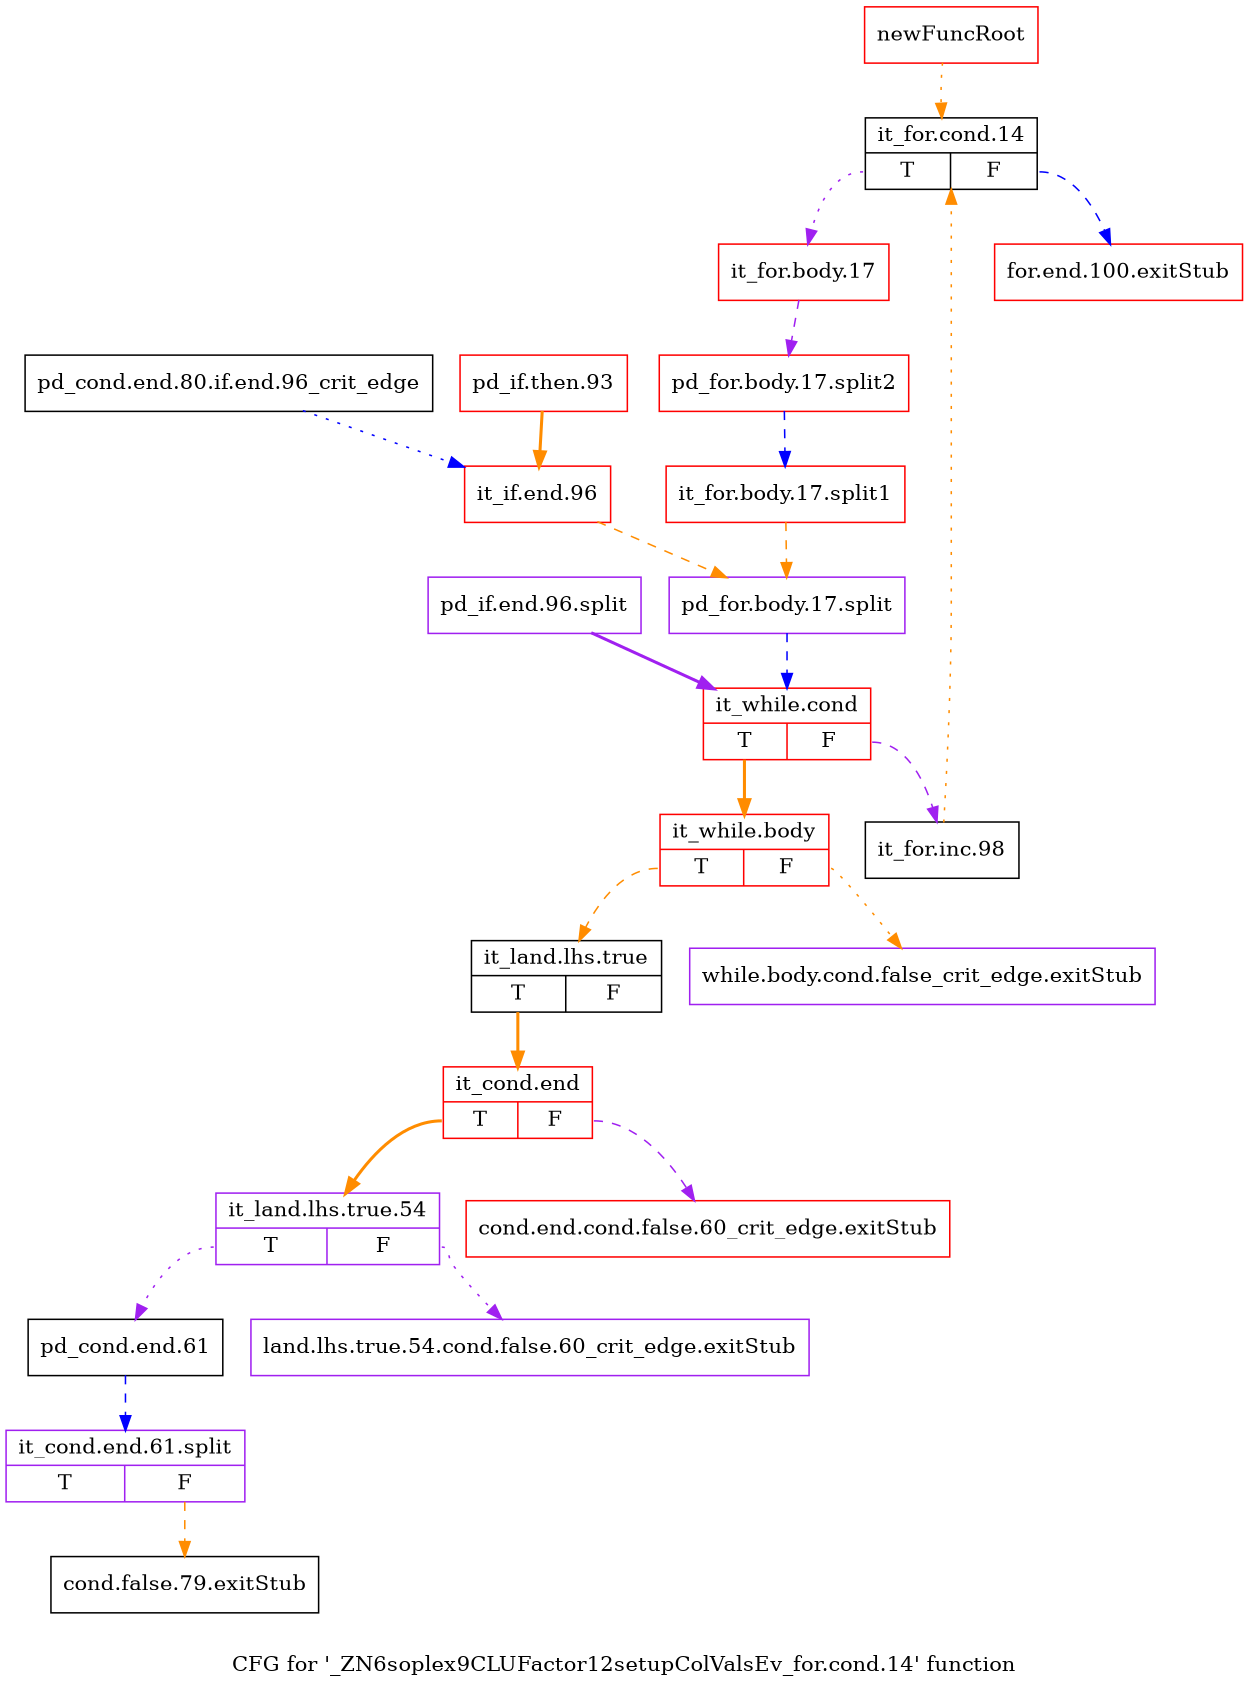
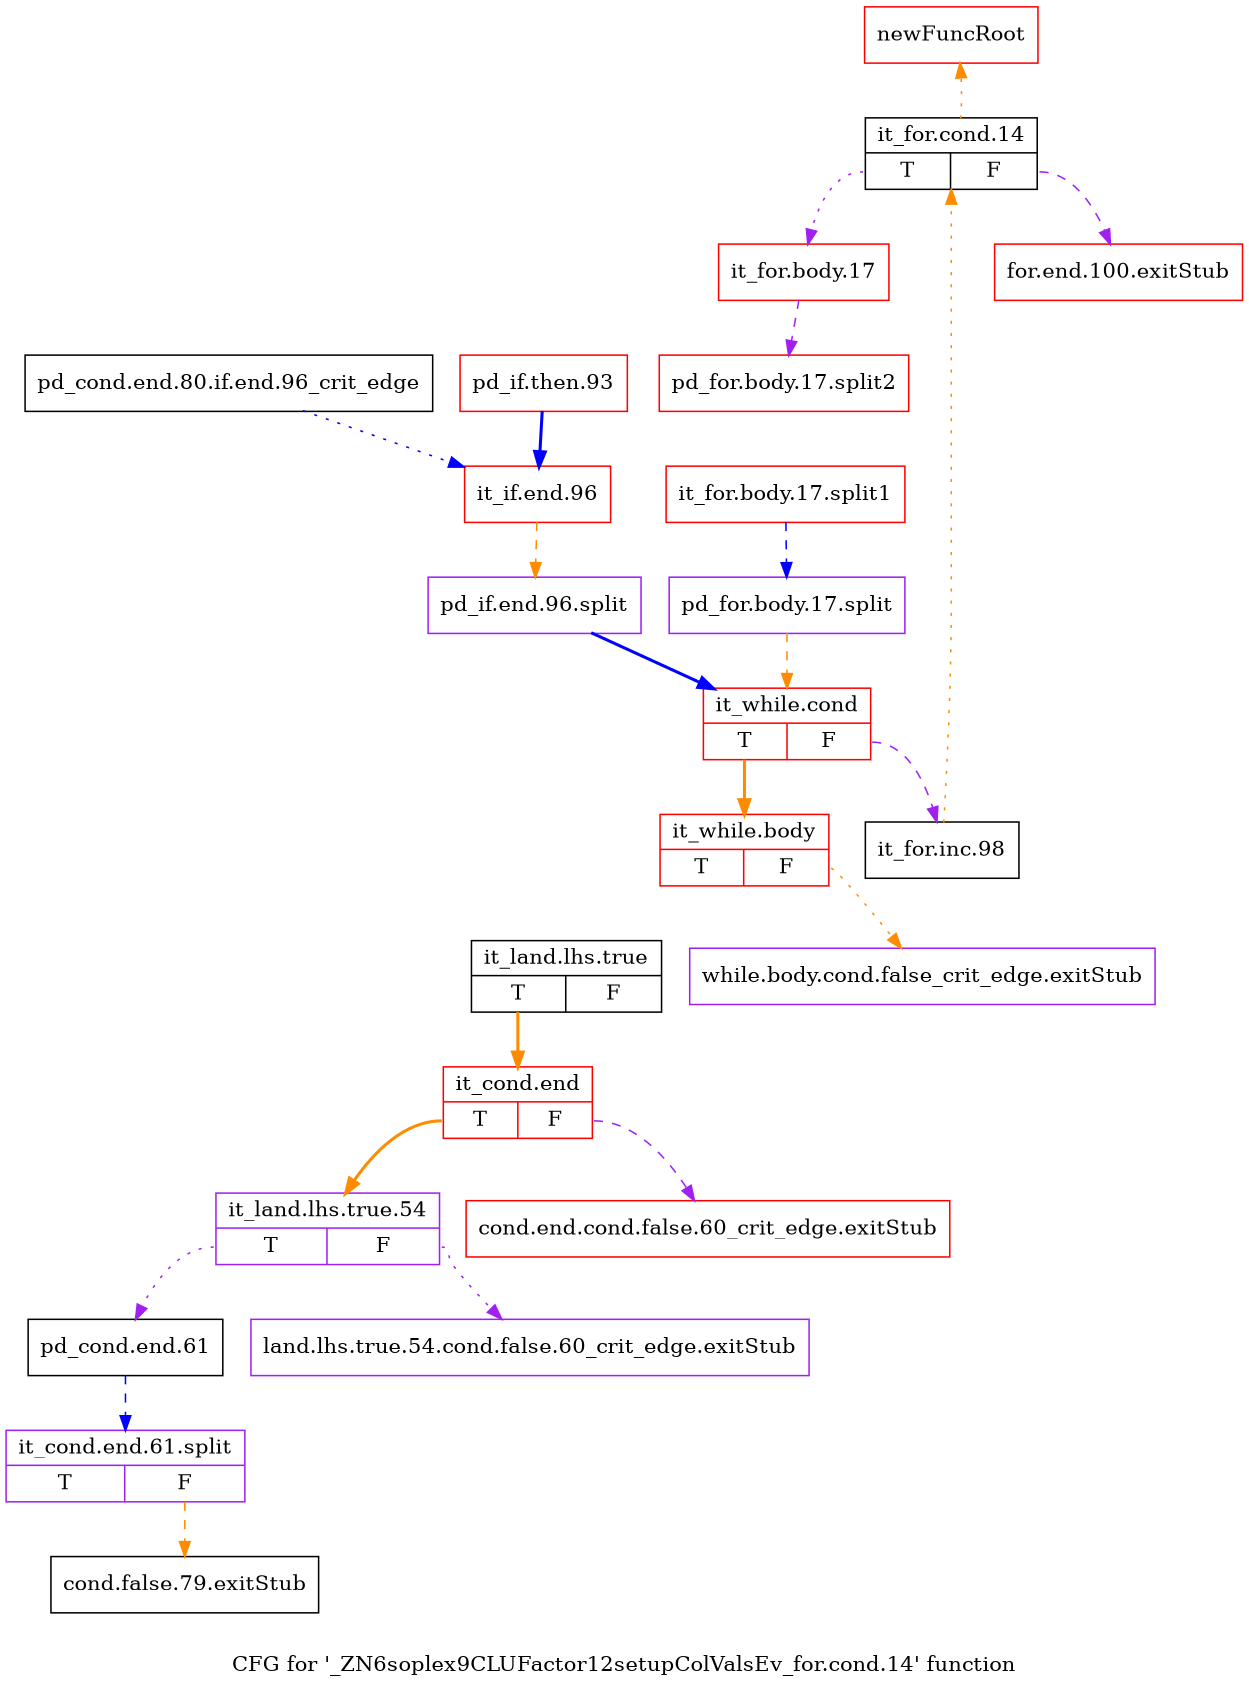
(941, 83) -> (962, 98)
(1080, 192) -> (1080, 192)
(541, 431) -> (541, 431)
(785, 431) -> none
(786, 542) -> (786, 542)
(655, 547) -> (536, 542)
(787, 653) -> (787, 653)
(645, 658) -> (645, 658)
(614, 888) -> none
